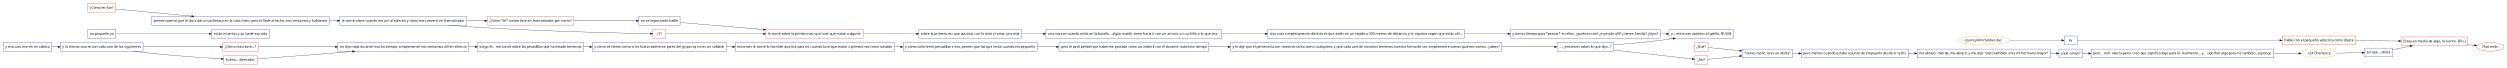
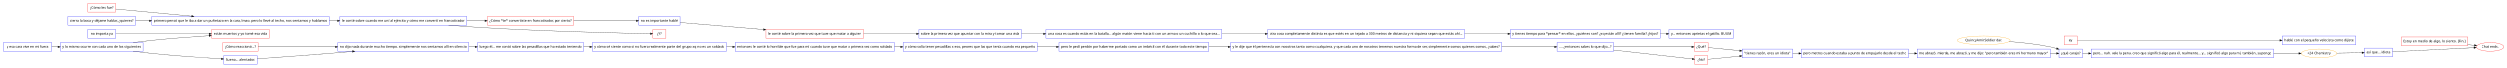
none -> (102, 21)
(102, 34) -> (102, 34)
(240, 34) -> (240, 34)
(715, 34) -> none
(2036, 40) -> (2033, 44)
(2071, 40) -> (2071, 40)
(2319, 40) -> (2319, 40)
(2377, 41) -> none
(1643, 42) -> (1653, 47)
(28, 47) -> (28, 47)
(182, 47) -> (171, 39)
(2401, 48) -> (2433, 50)
(240, 60) -> (240, 60)
